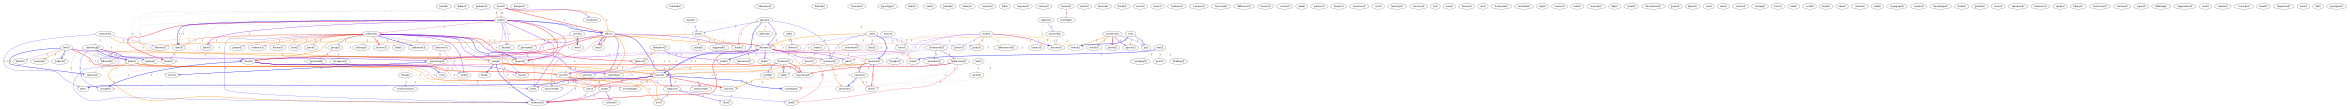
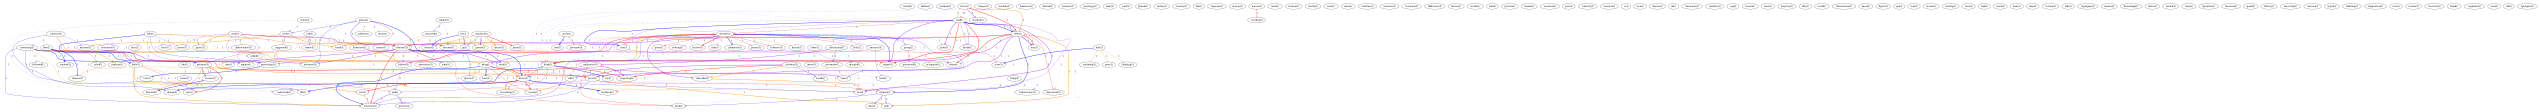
(431, 38) -> (920, 40)
(693, 59) -> (287, 65)
